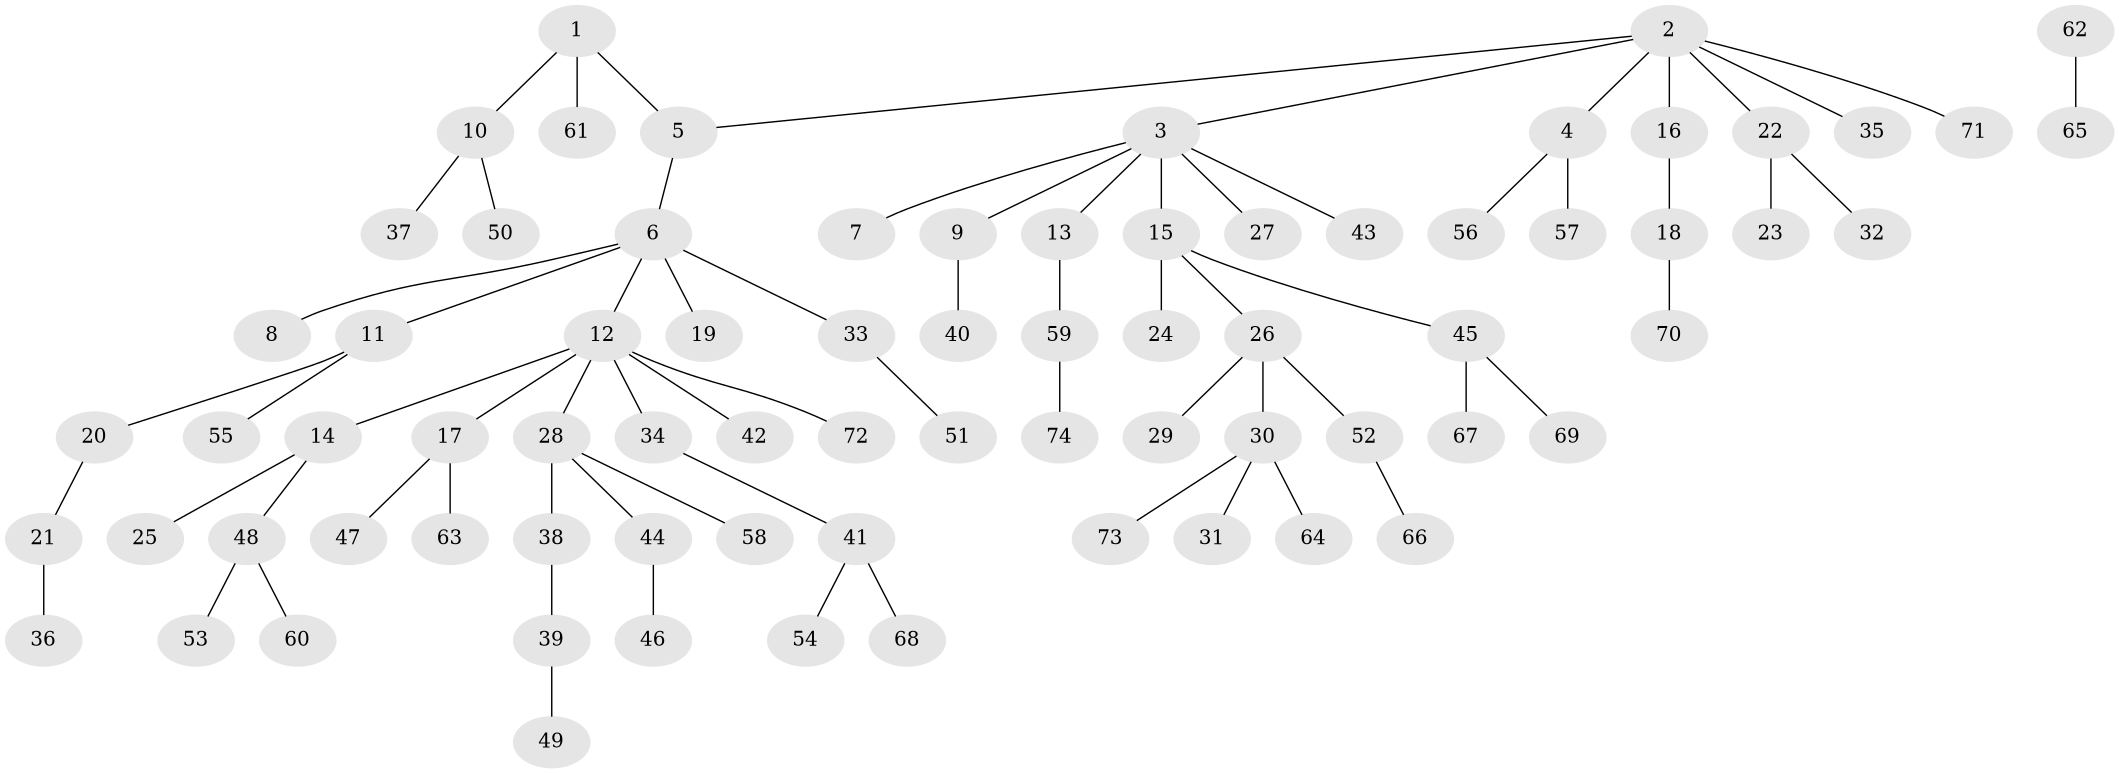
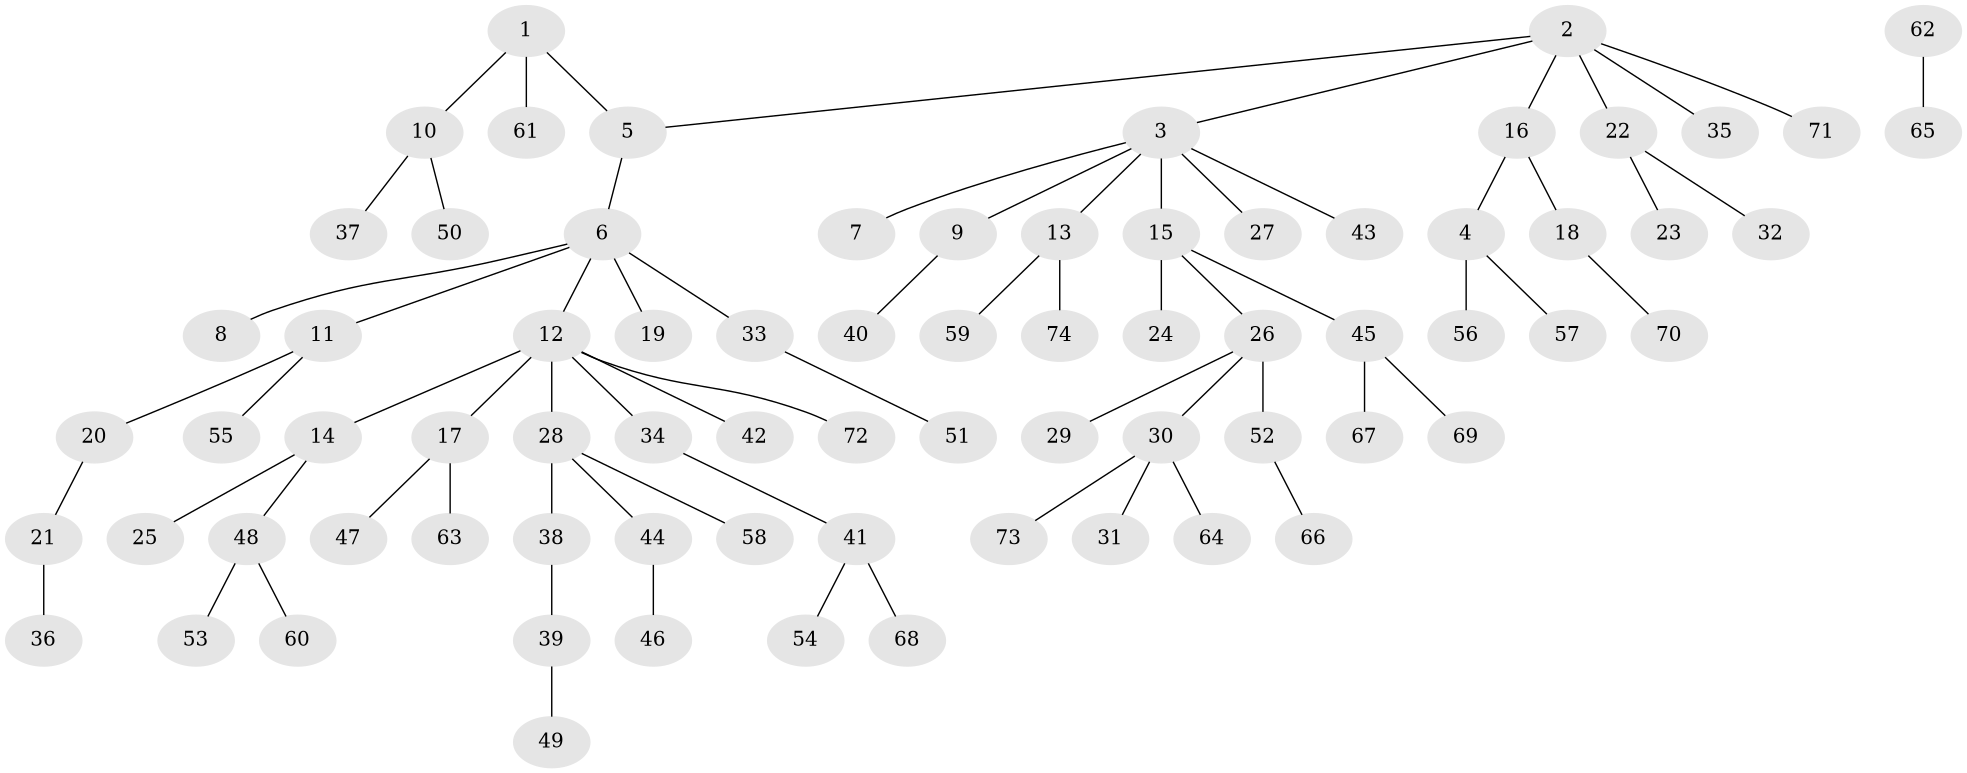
(1619, 82) -> (1492, 183)
(1060, 387) -> (1060, 285)
